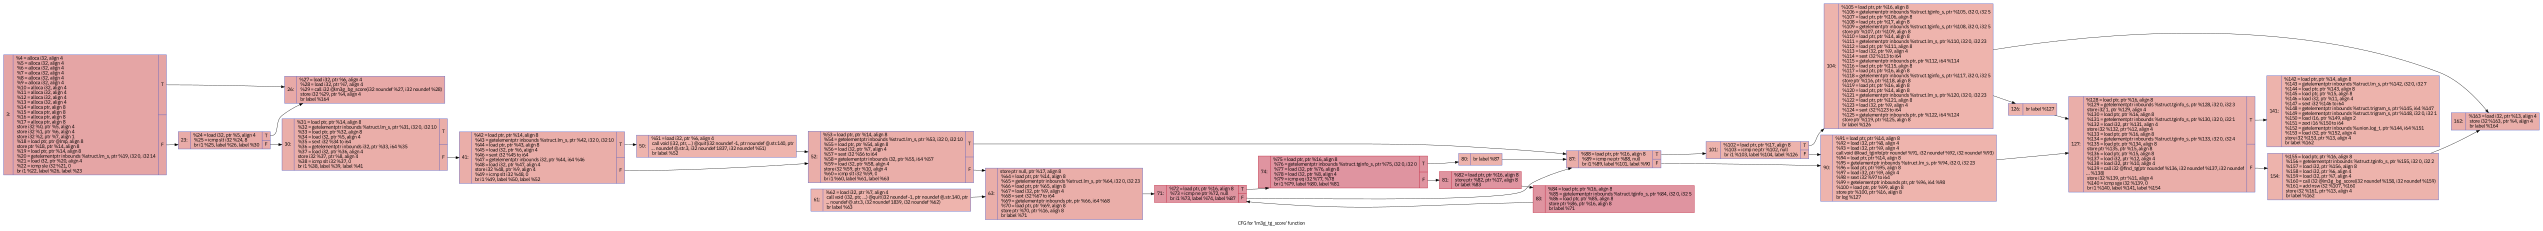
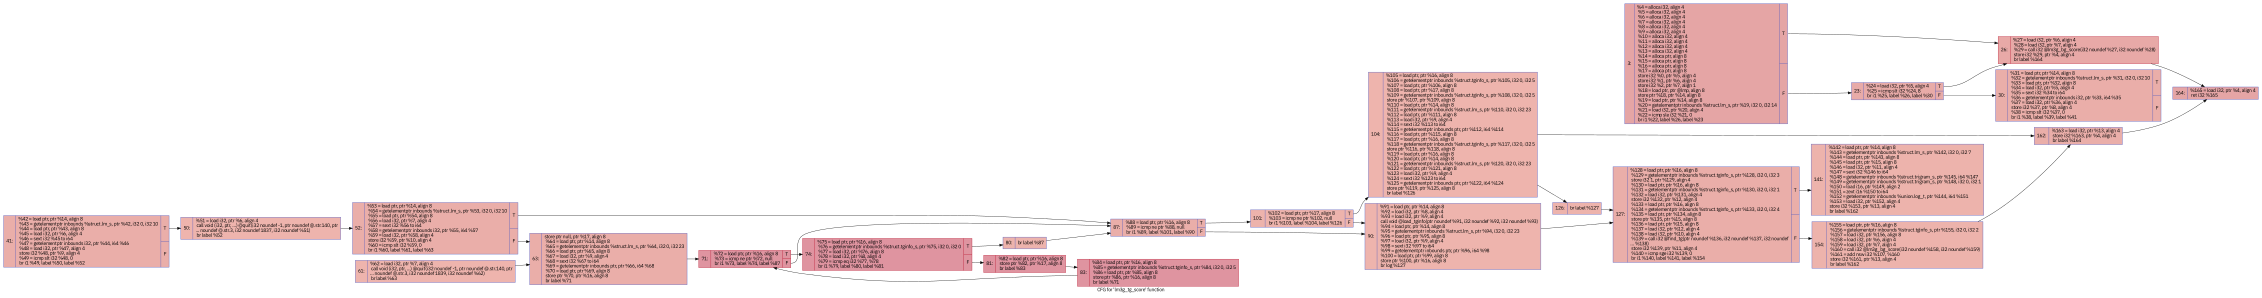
(365, 90) -> (2078, 50)
none -> (2216, 93)
(452, 158) -> none
(715, 169) -> none
